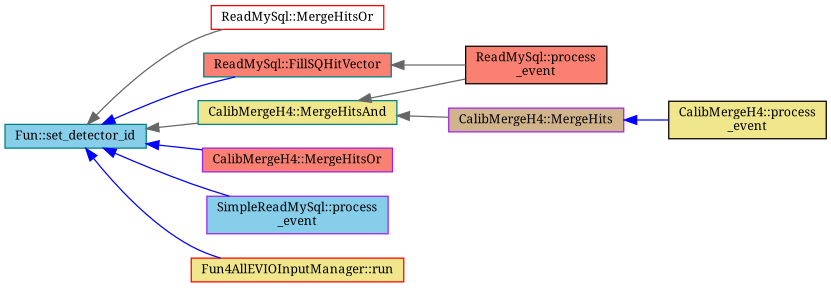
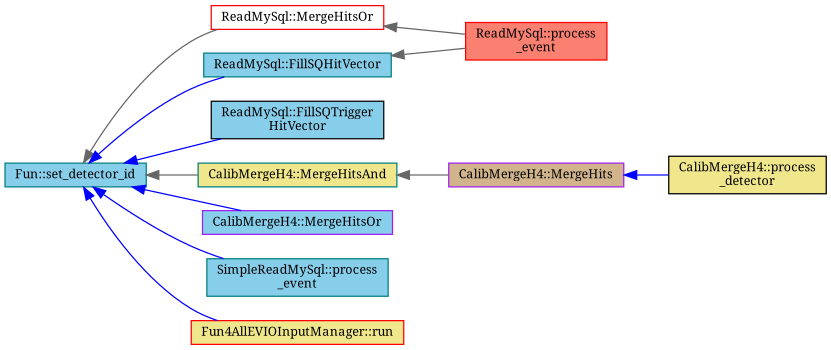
(298, 65) -> (298, 65)
(536, 65) -> (536, 41)
(418, 89) -> (431, 31)
none -> (298, 120)
(748, 120) -> (748, 175)
(298, 160) -> (298, 222)
(298, 215) -> (298, 278)
